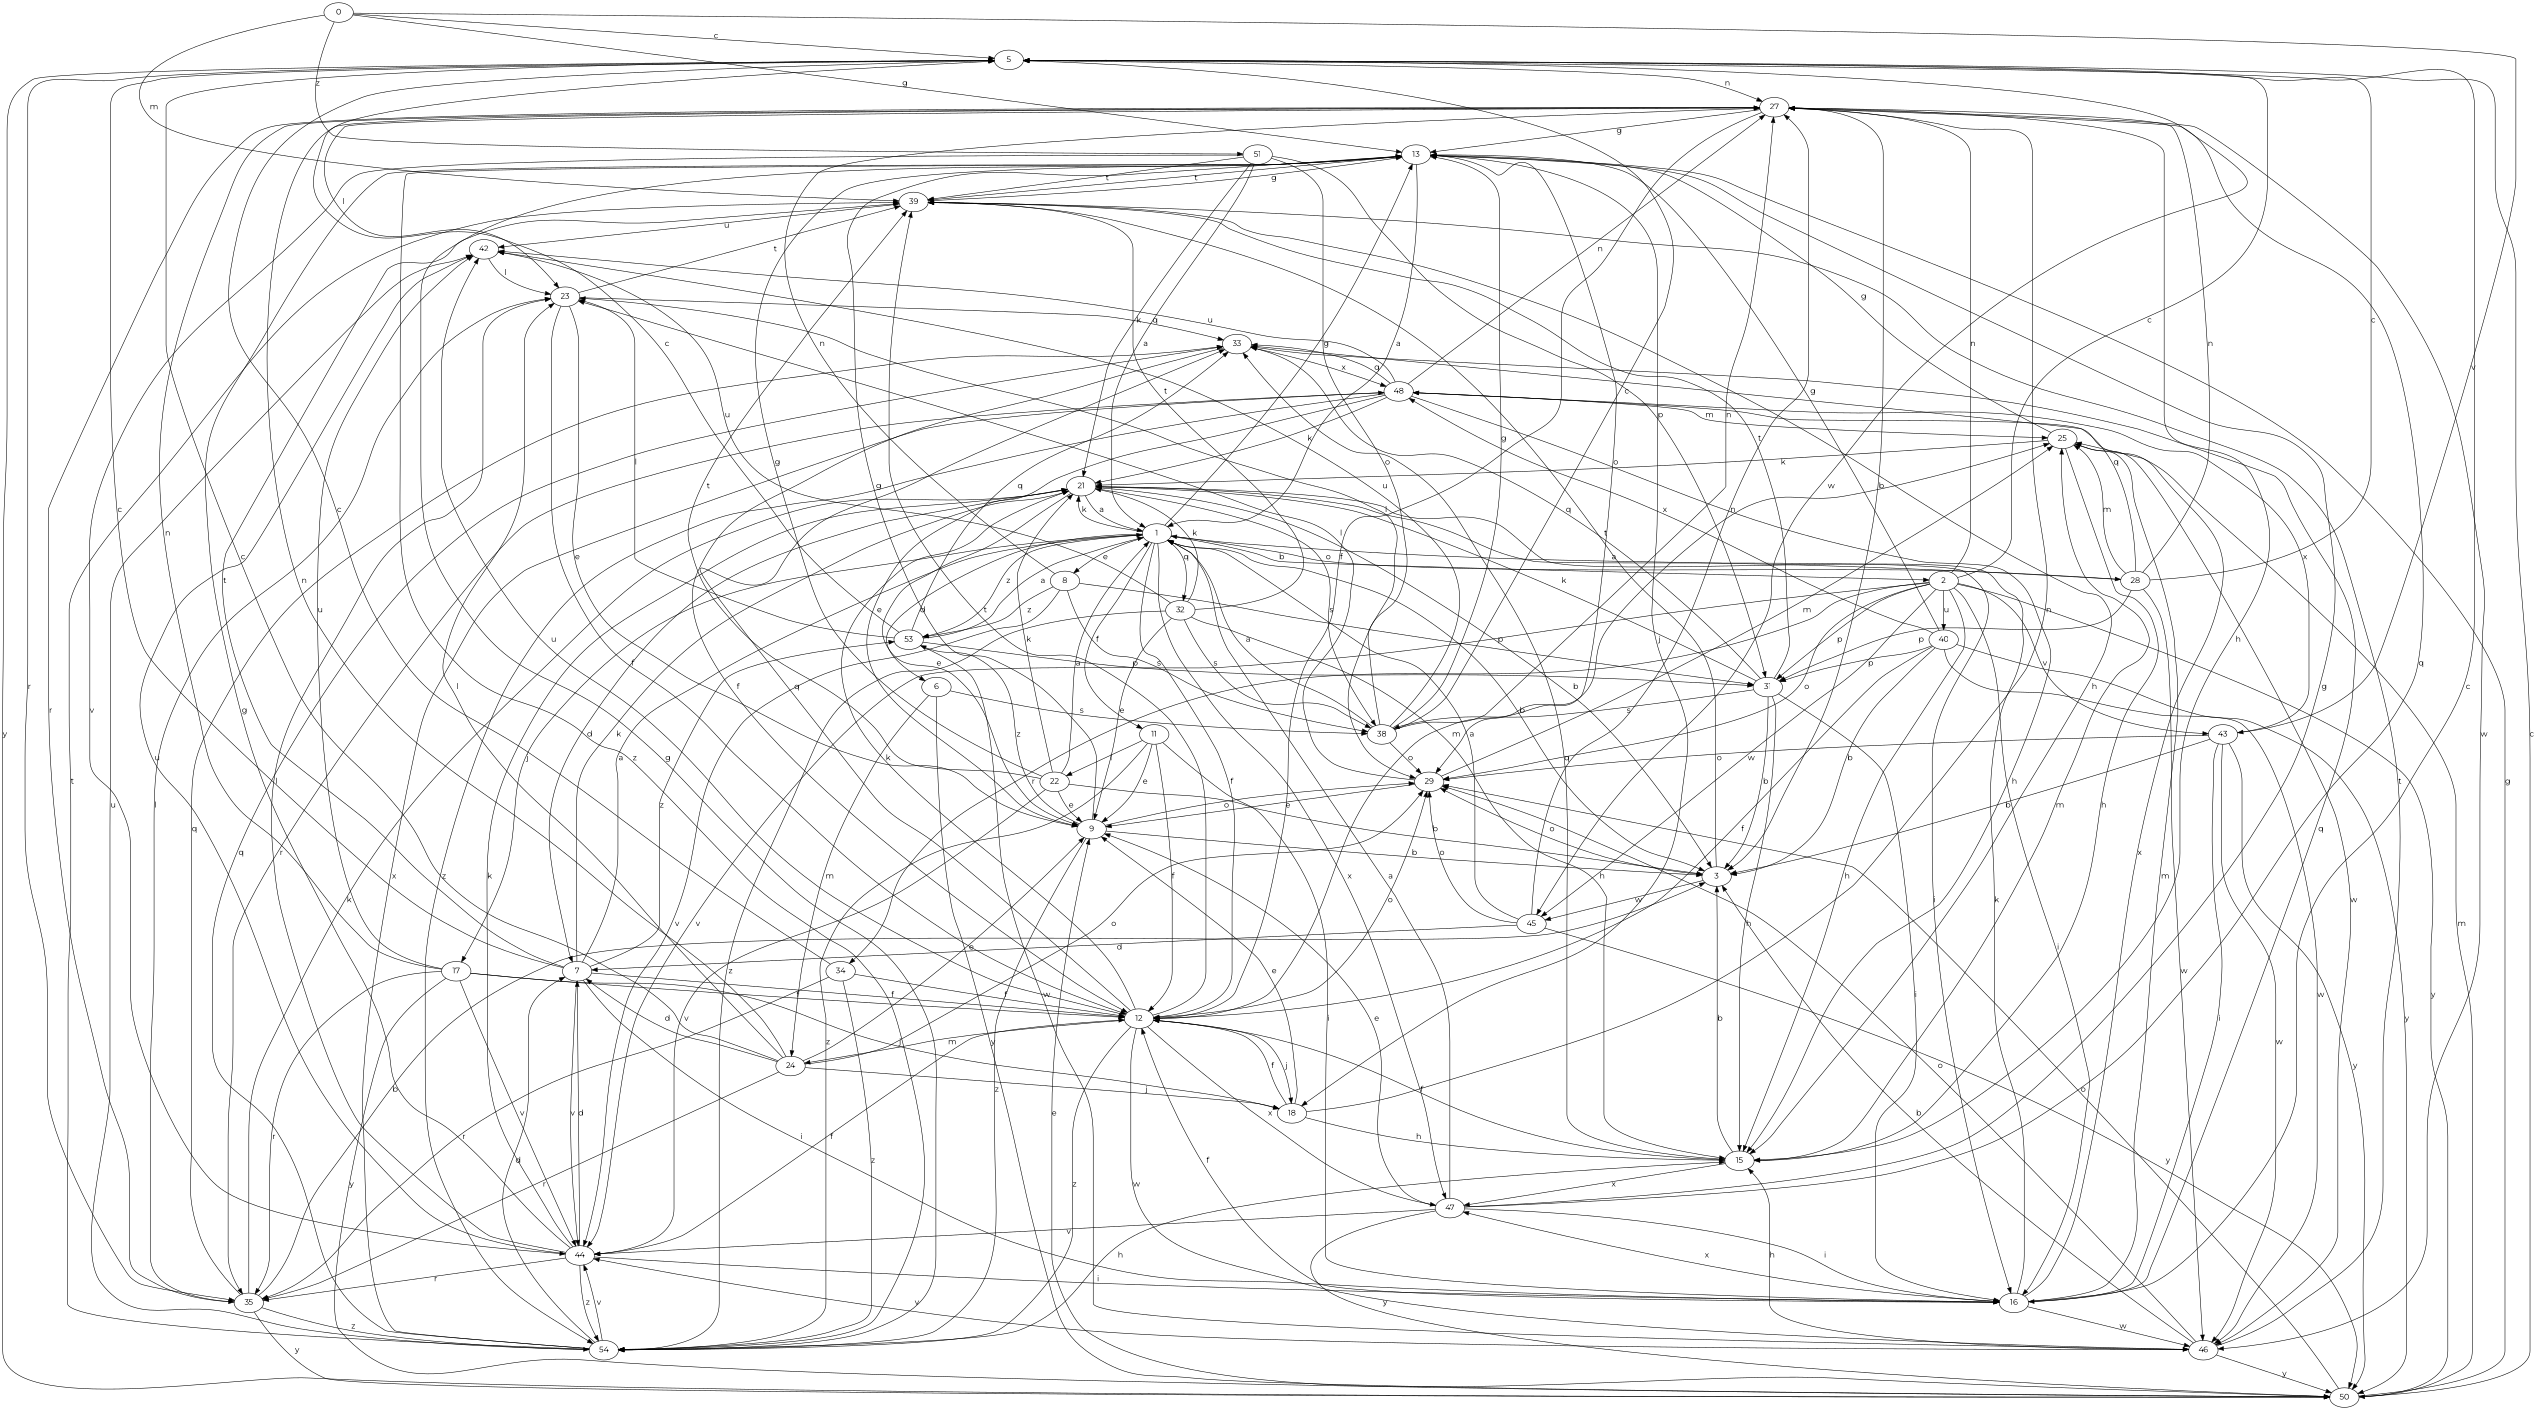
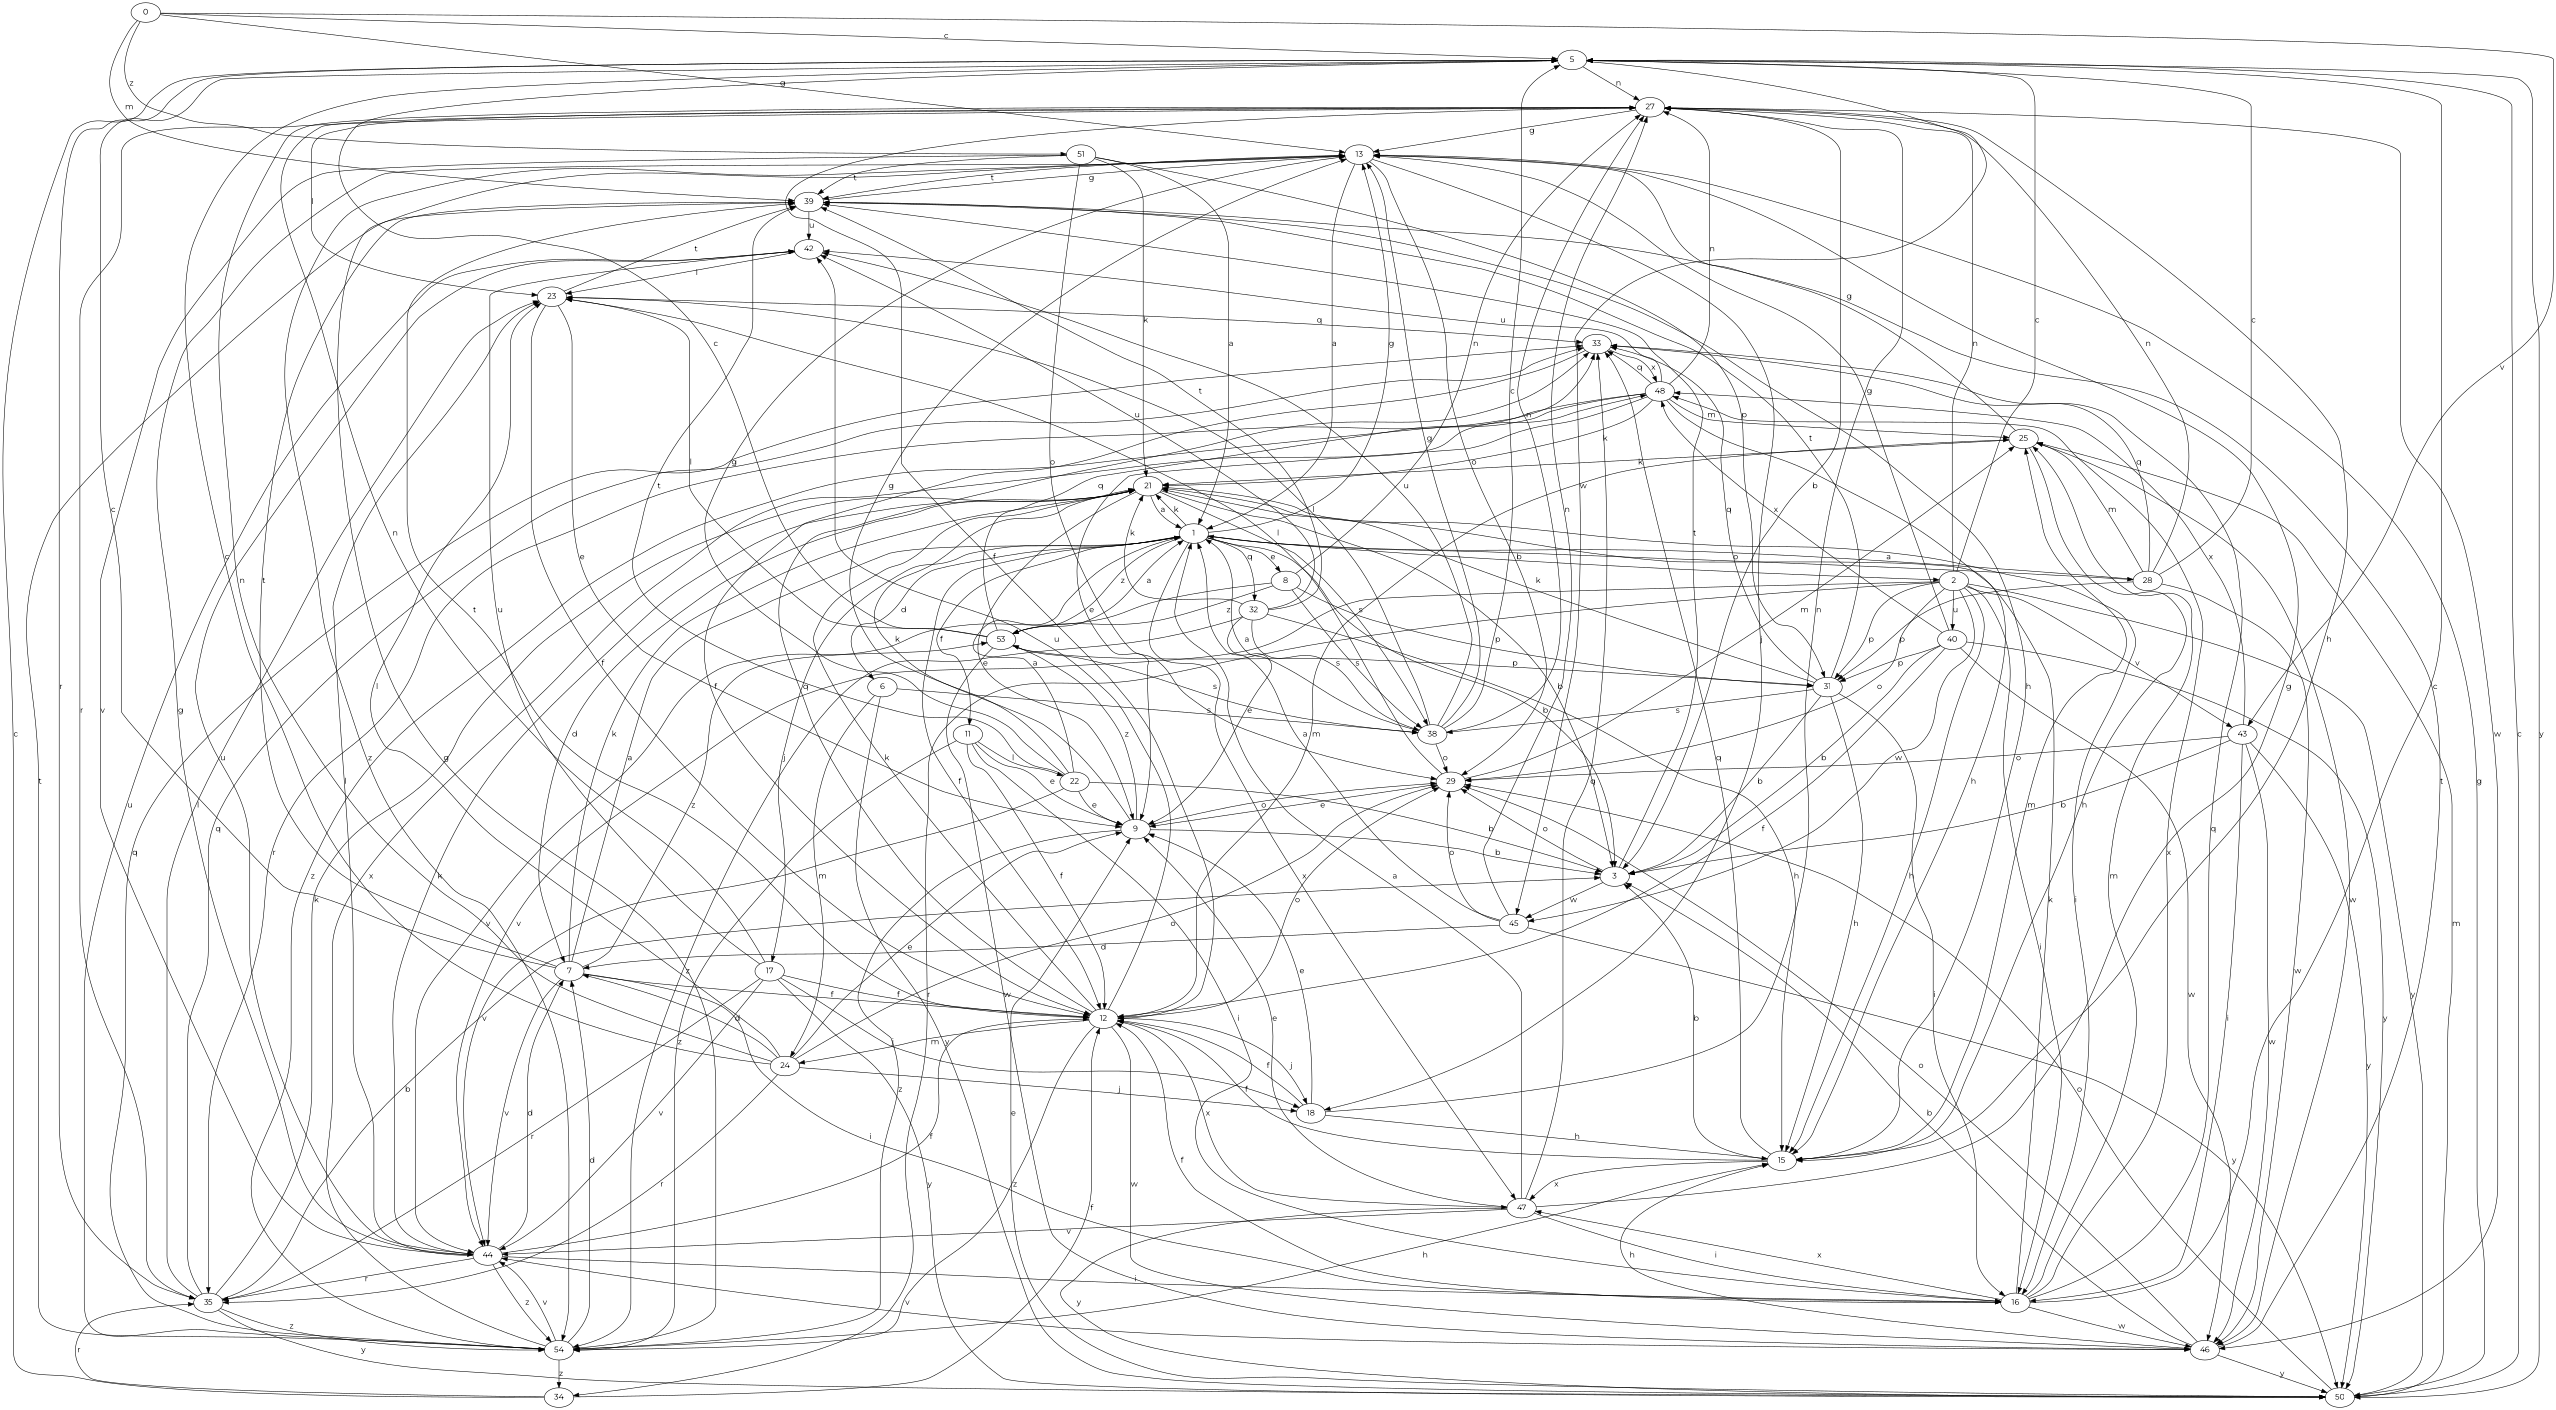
none -> (1211, 696)
(2380, 735) -> (1587, 783)
(872, 1257) -> (559, 1371)
